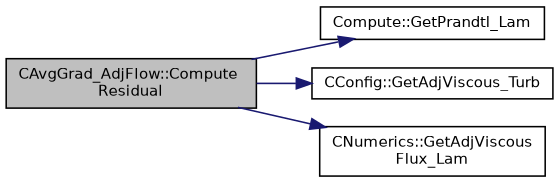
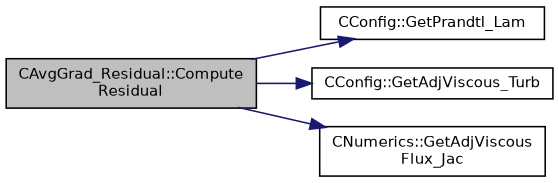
(432, 23) -> (432, 23)
(131, 83) -> (131, 83)
(432, 151) -> (432, 151)
